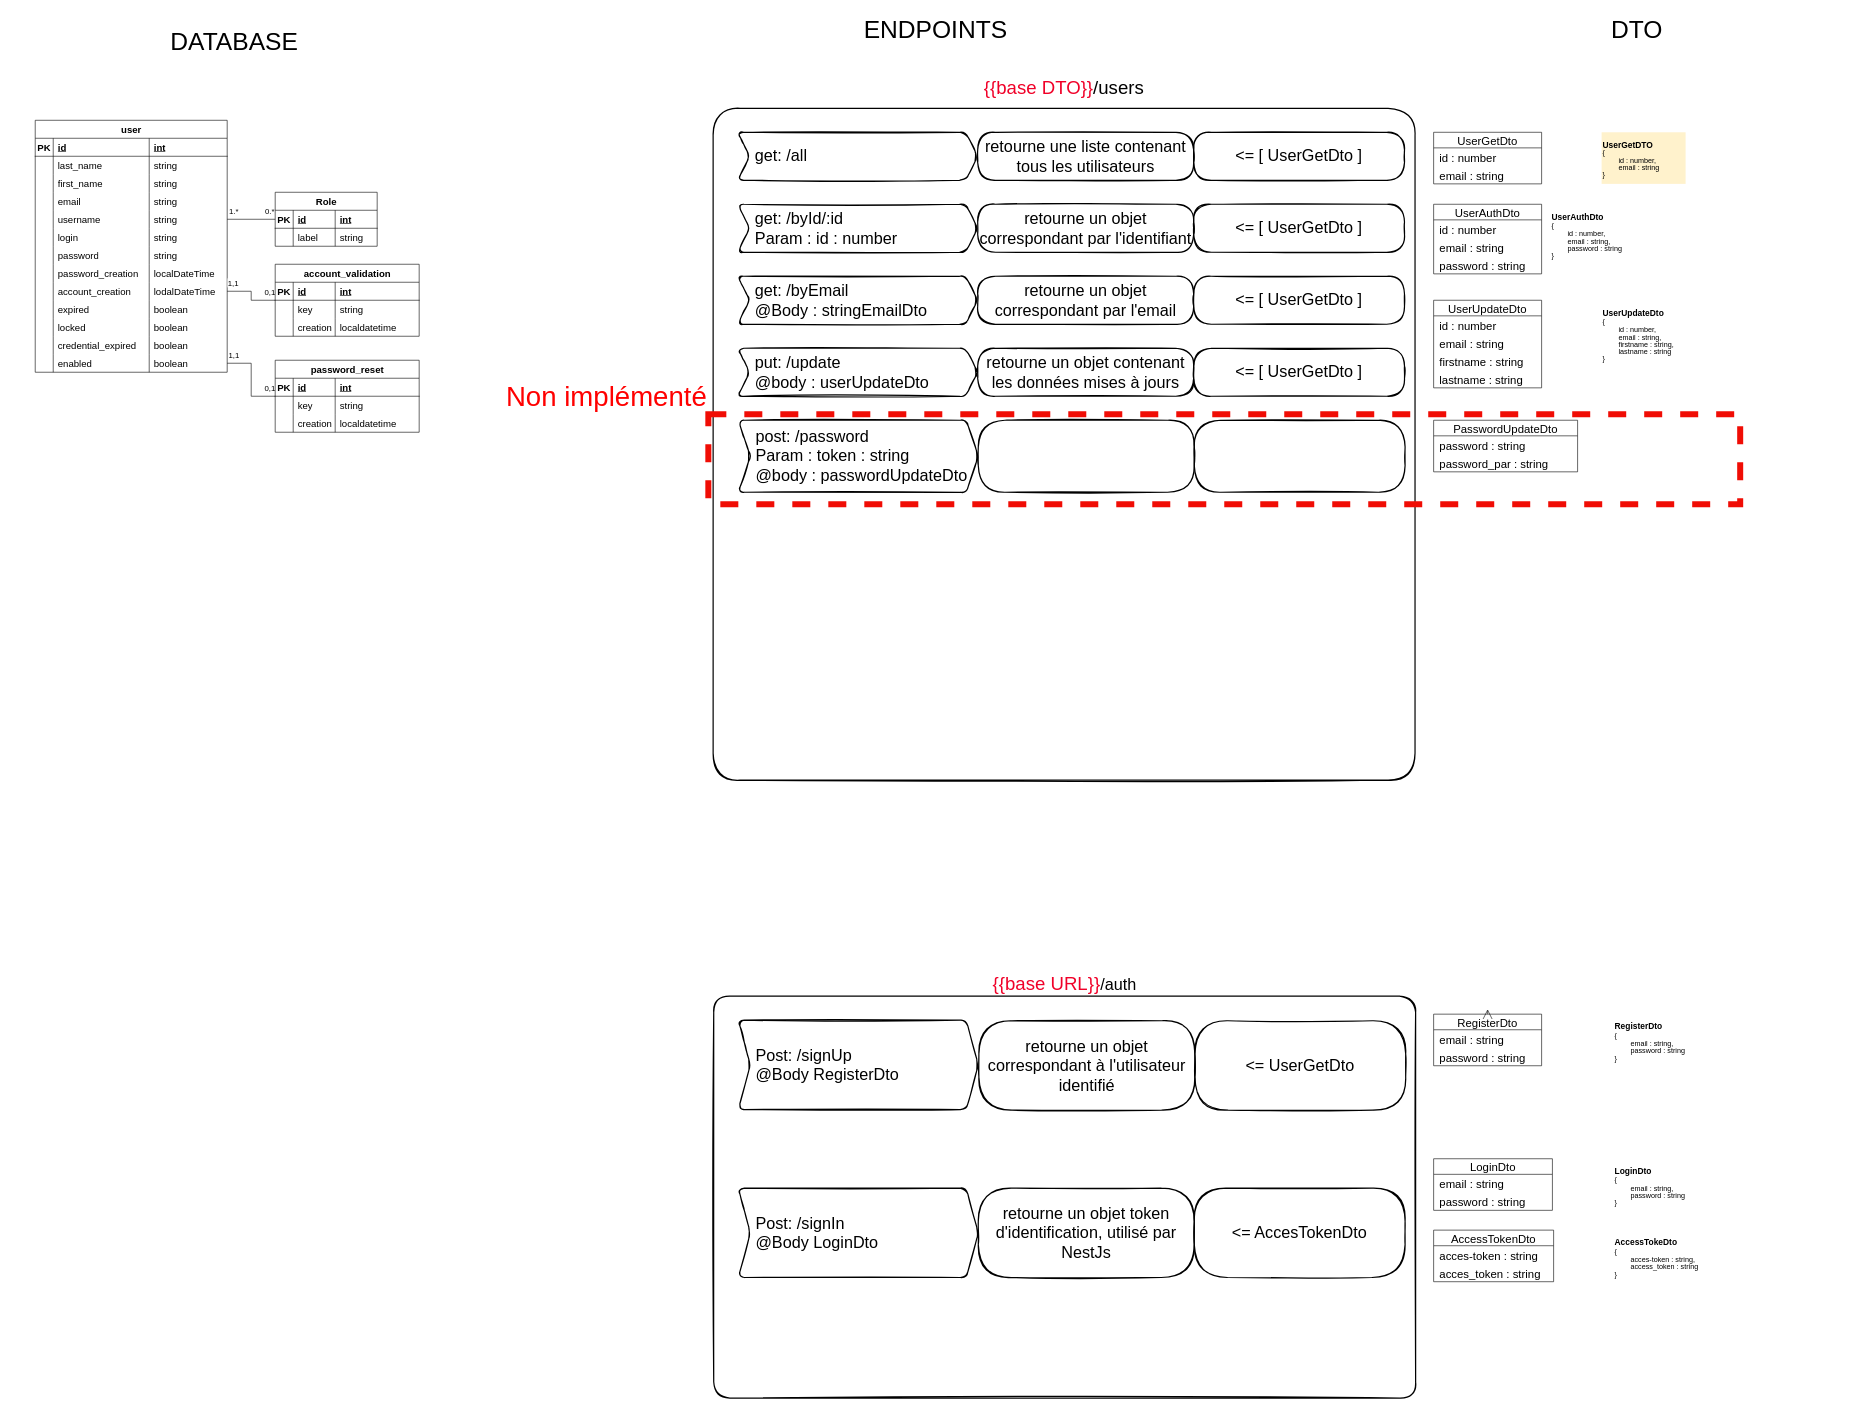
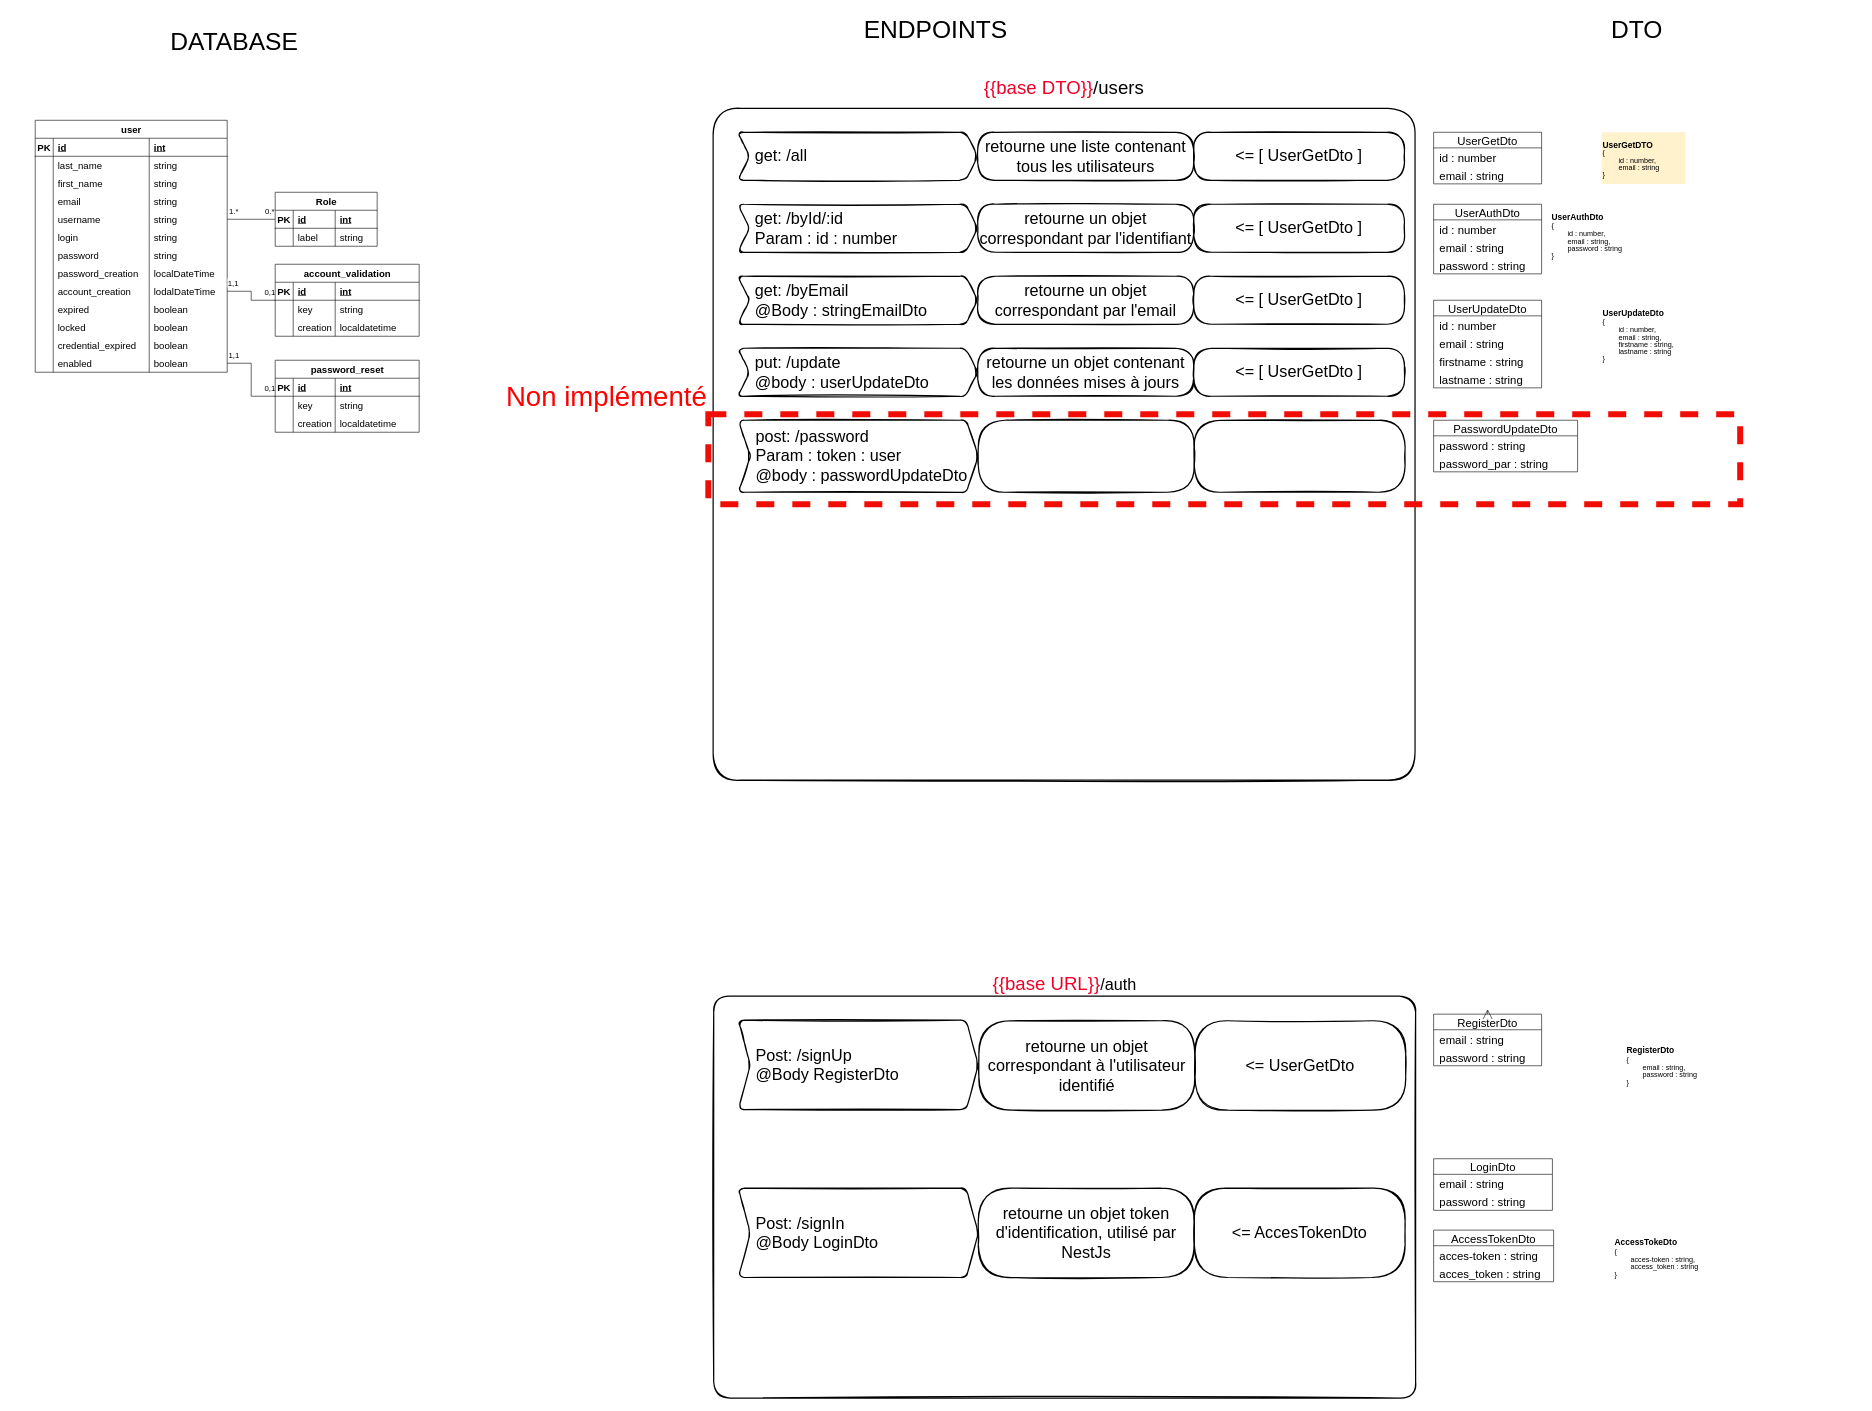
(863, 456) -> (863, 456)
(1656, 1041) -> (1668, 1065)
(1656, 1186) -> none
